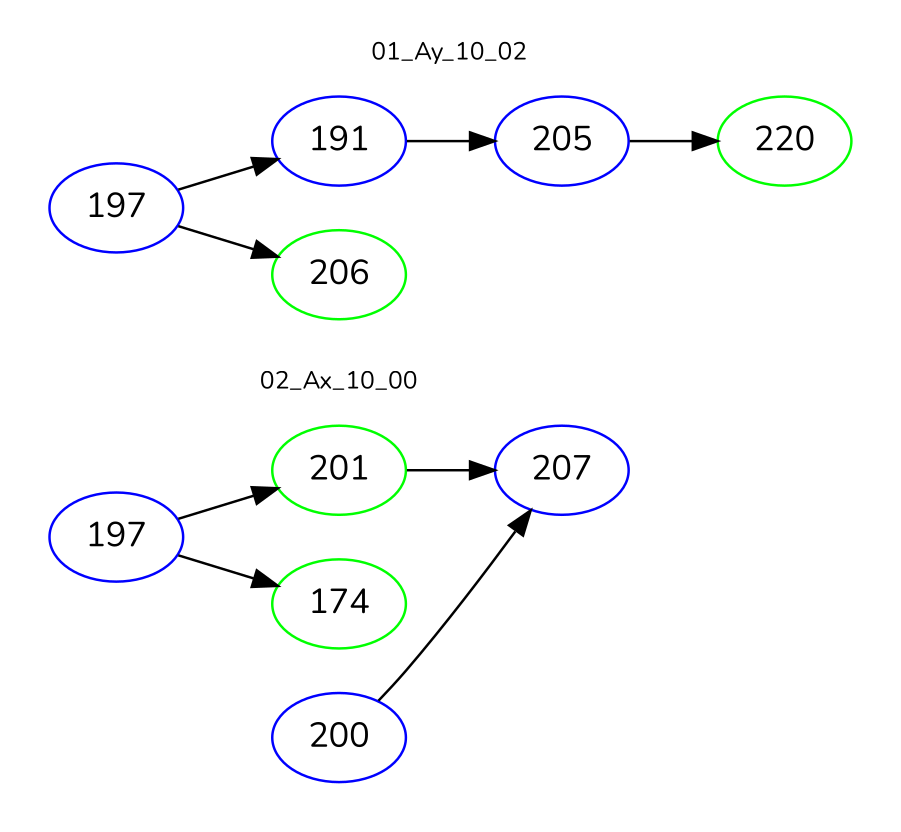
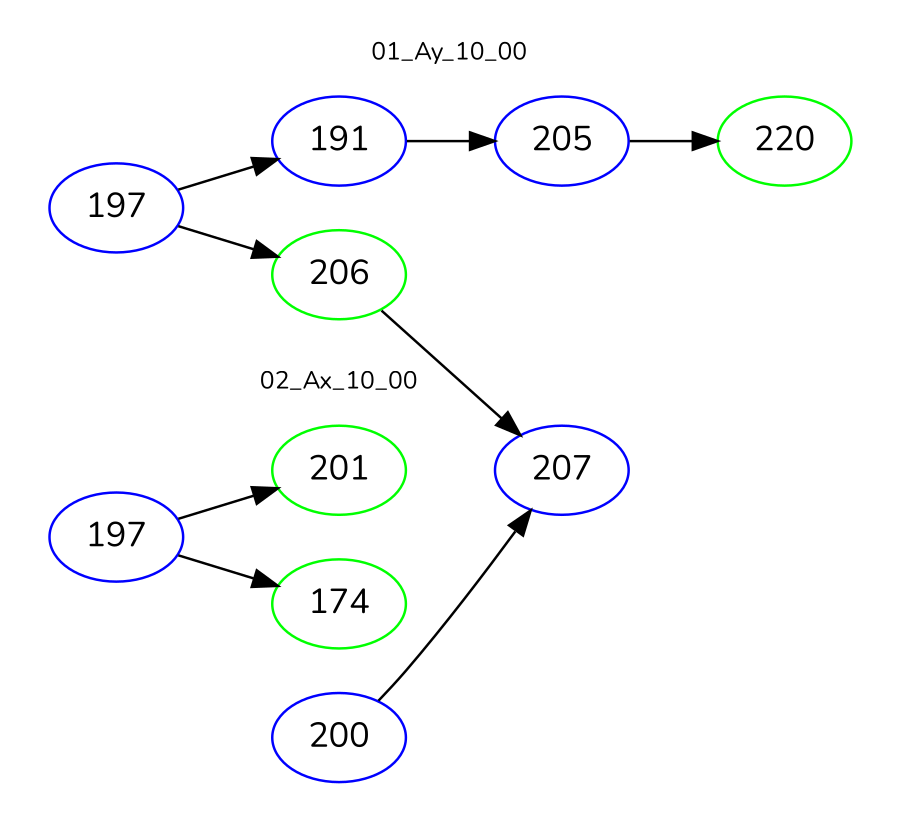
(450, 53) -> (450, 53)
(438, 470) -> (454, 375)
